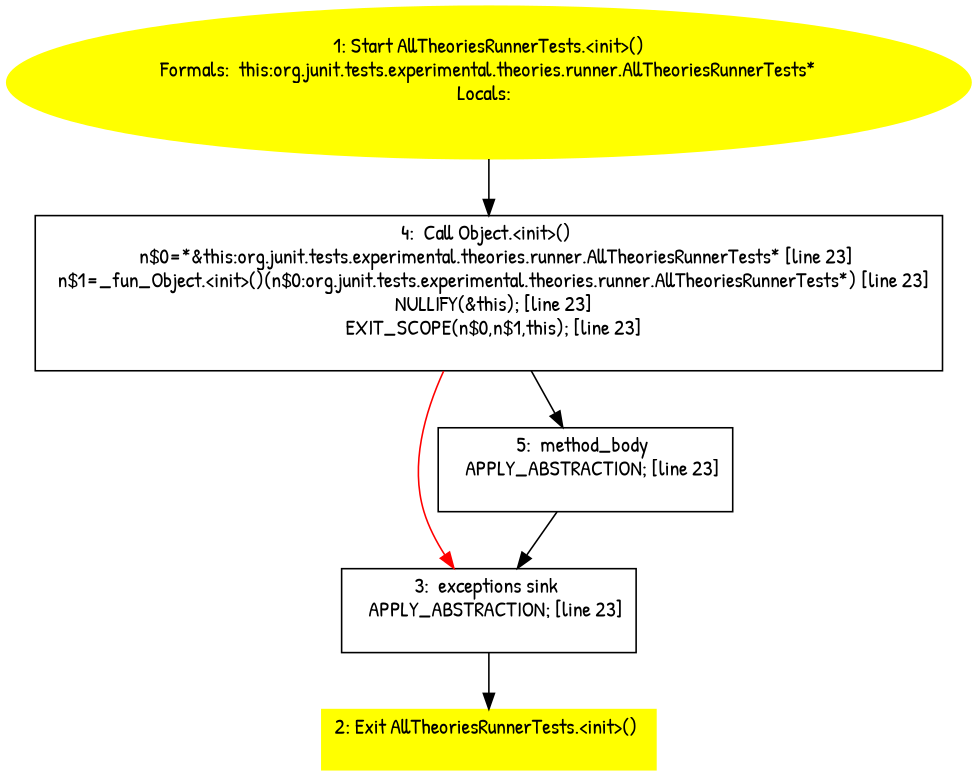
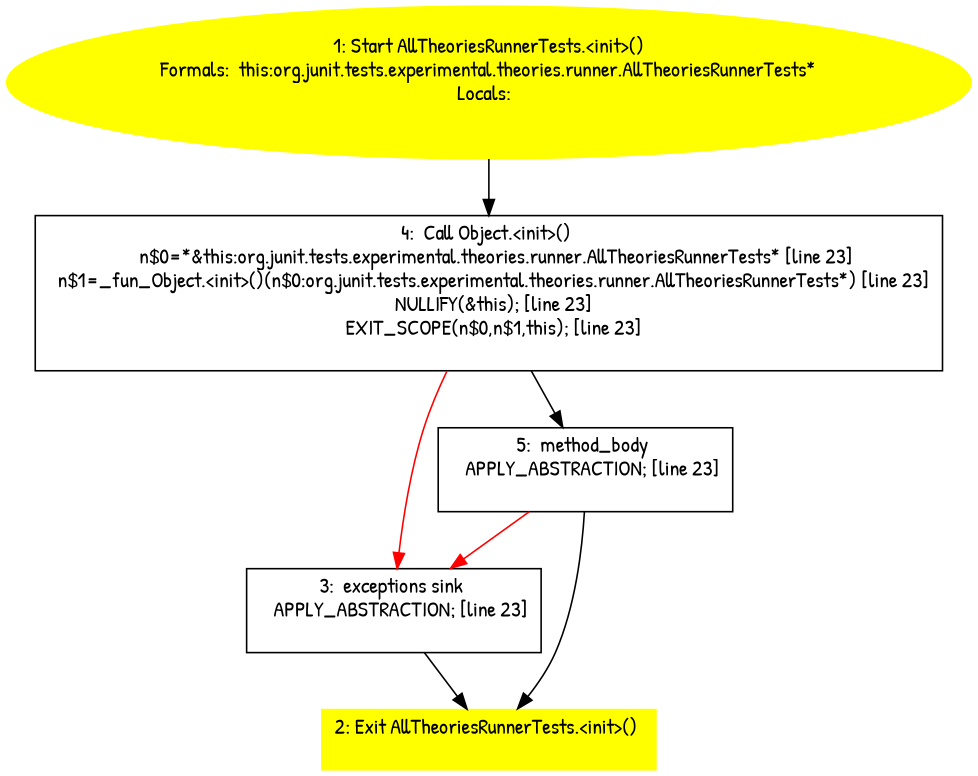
(542, 533) -> (496, 535)
none -> (570, 609)
